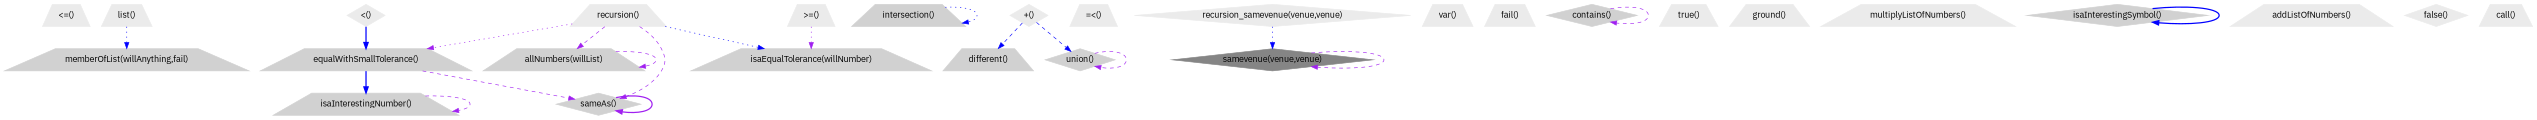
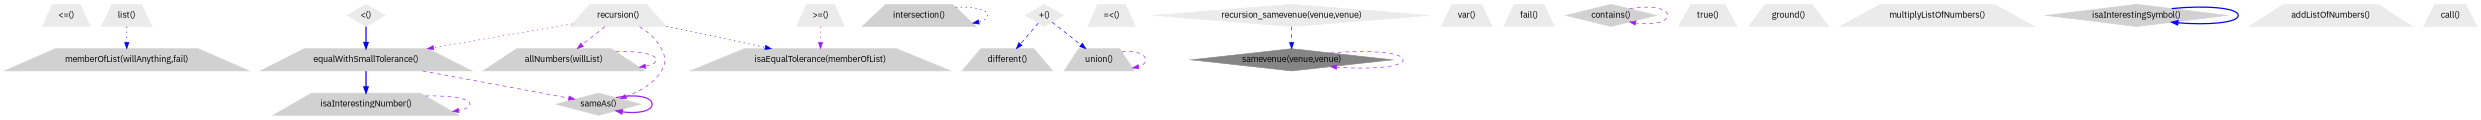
(2436, 15) -> none
(1272, 35) -> (1292, 35)
(811, 60) -> (820, 60)
(1080, 60) -> (1099, 60)
